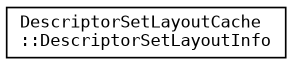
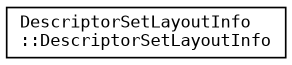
(146, 33) -> (146, 33)
